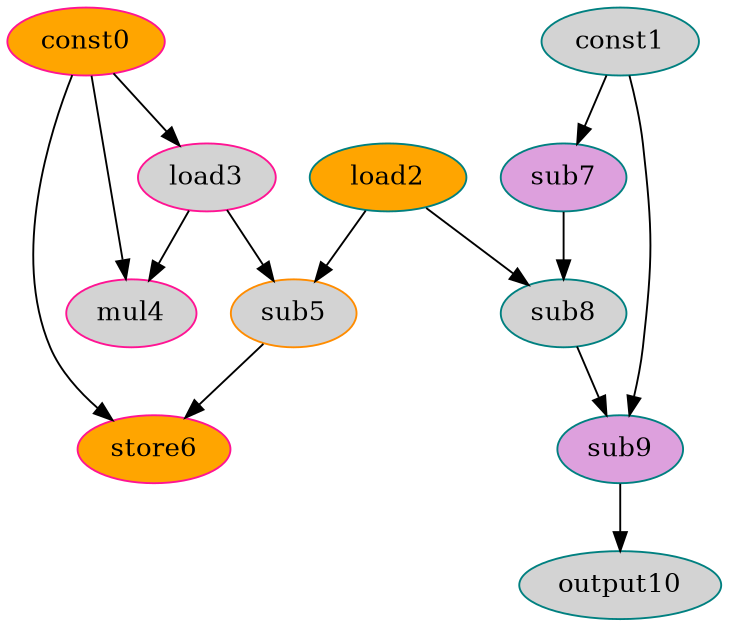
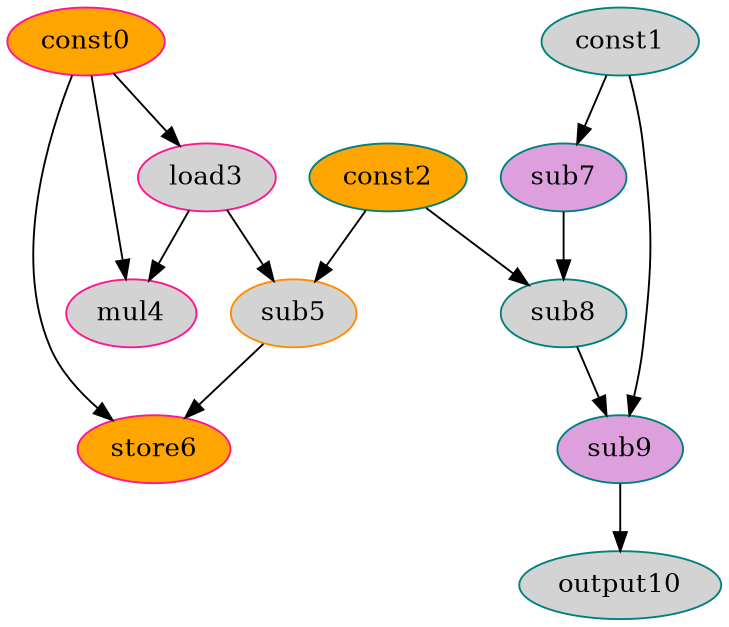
(388, 177) -> (388, 177)
